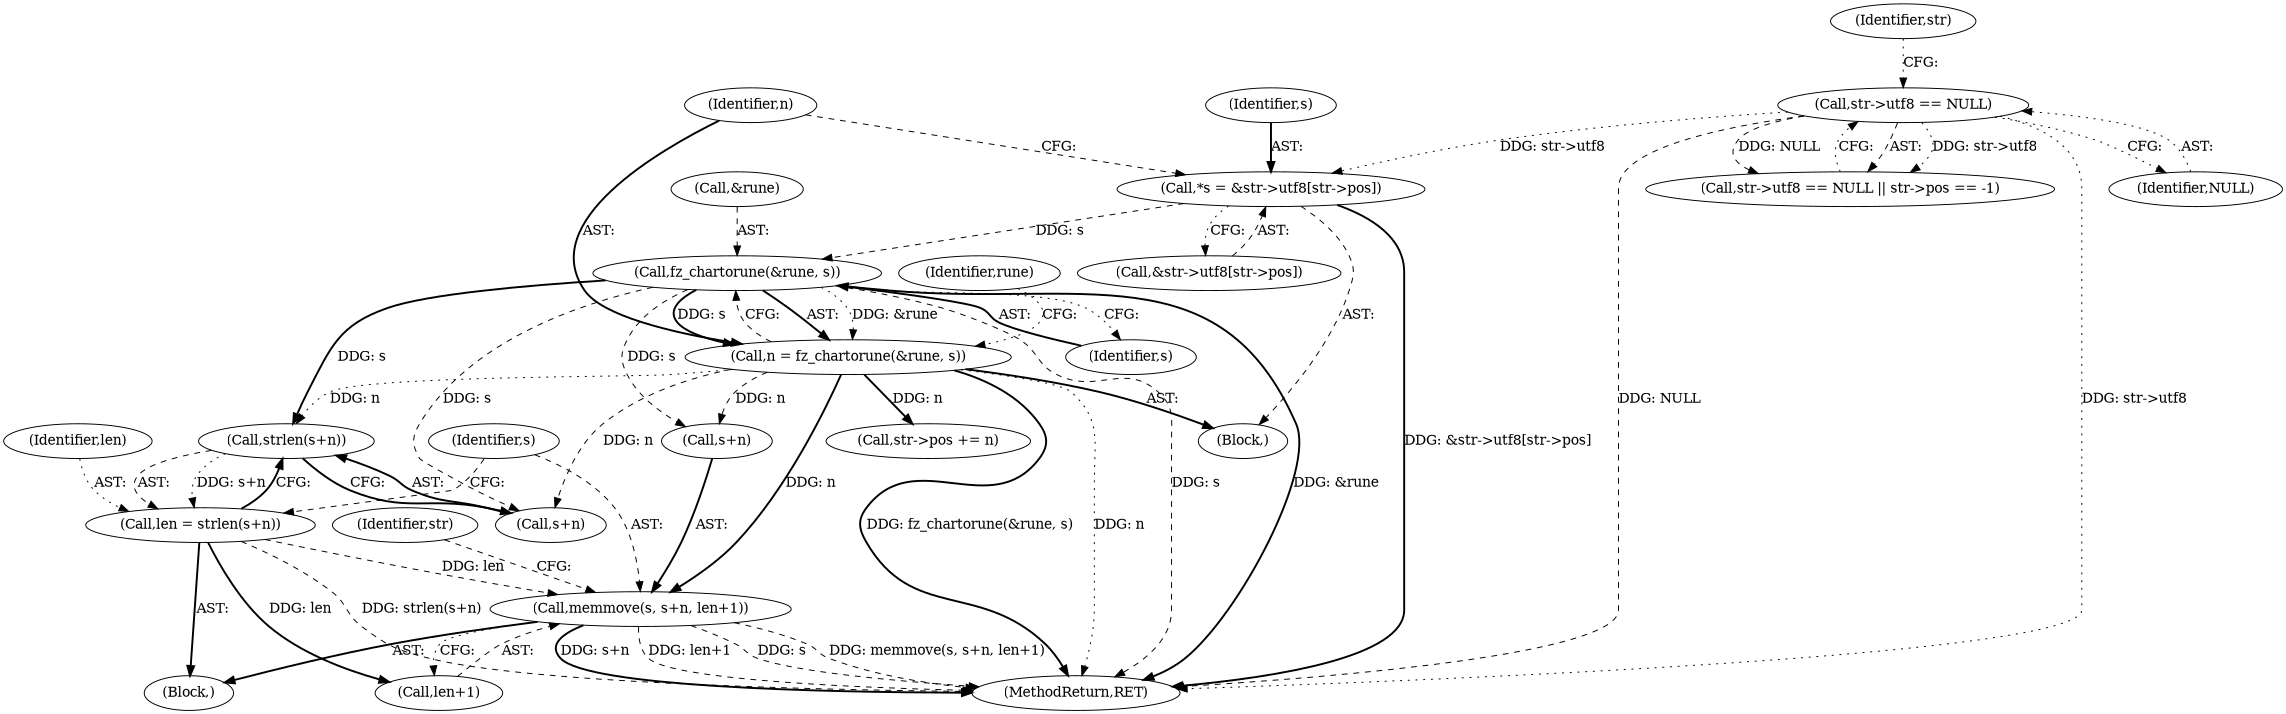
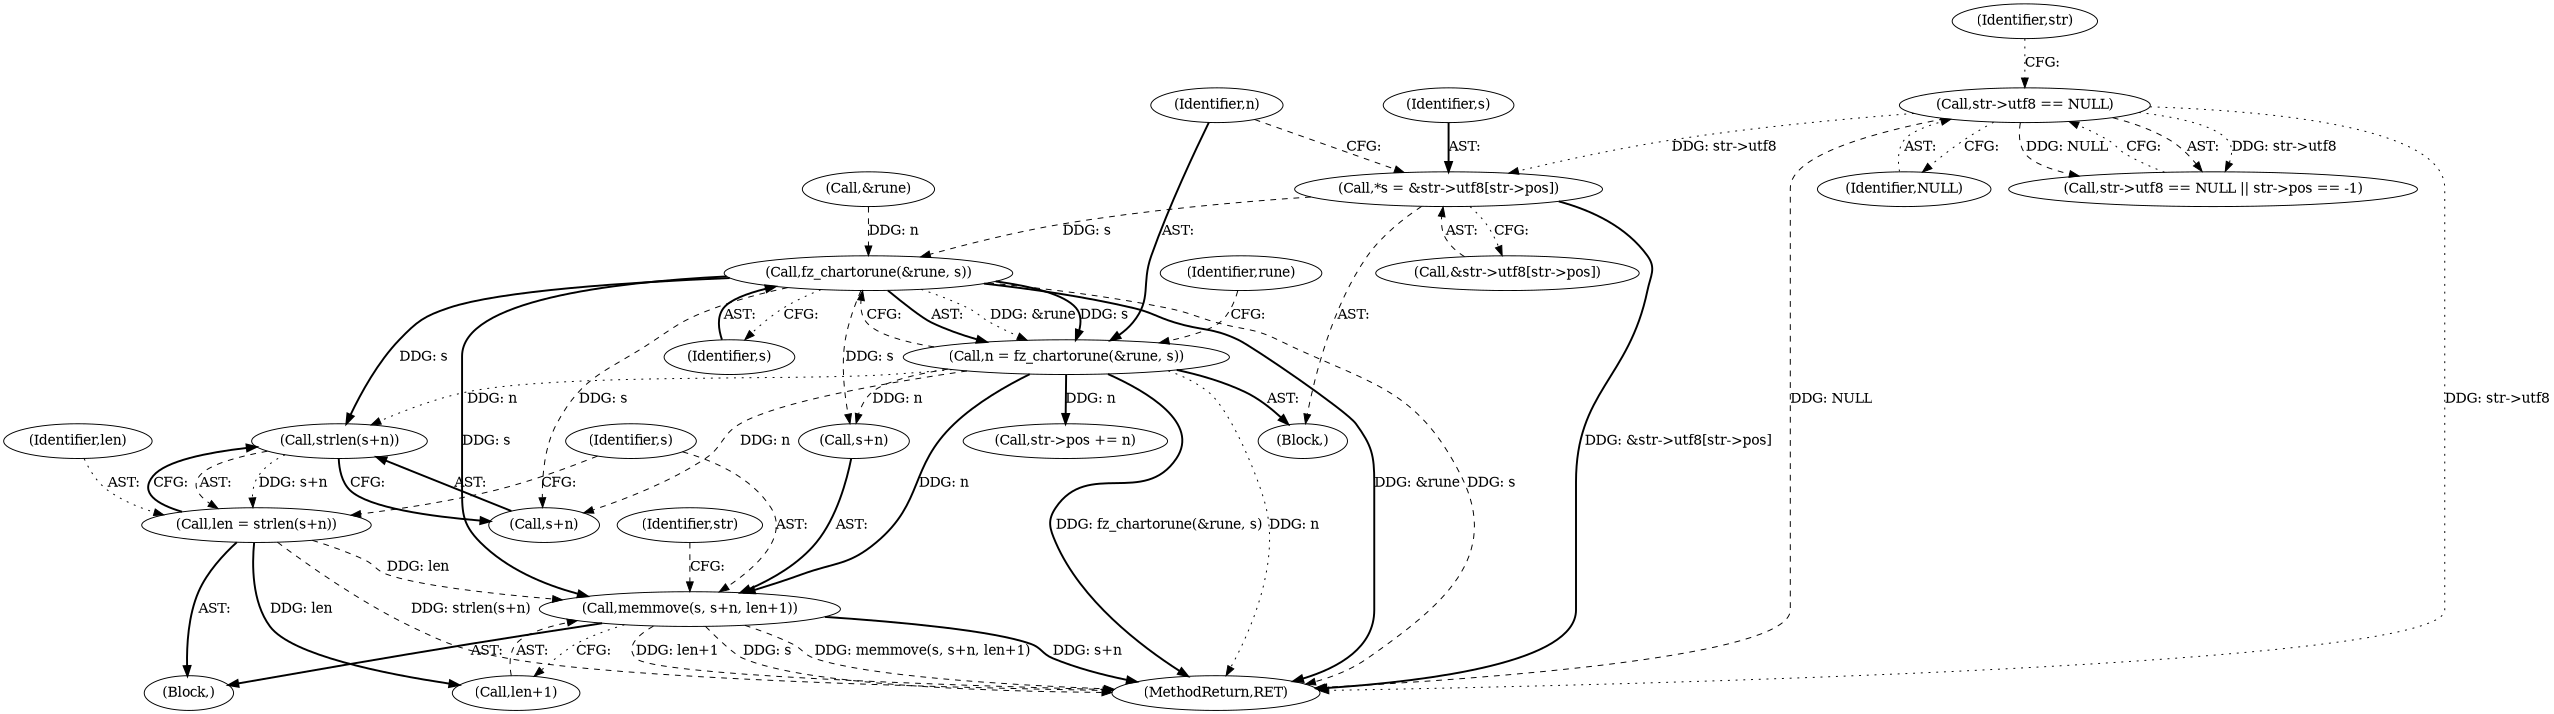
(756, 231) -> (894, 231)
(1035, 327) -> (1225, 317)
none -> (462, 363)
